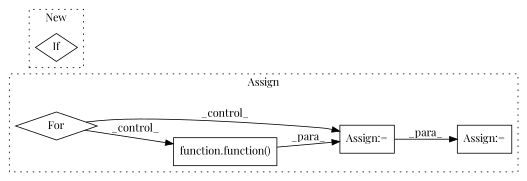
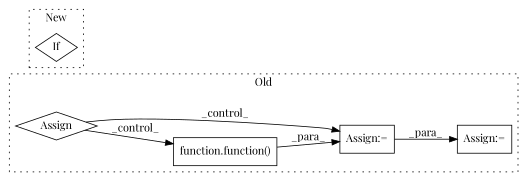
(264, 83) -> (264, 83)
(56, 126) -> (56, 126)
